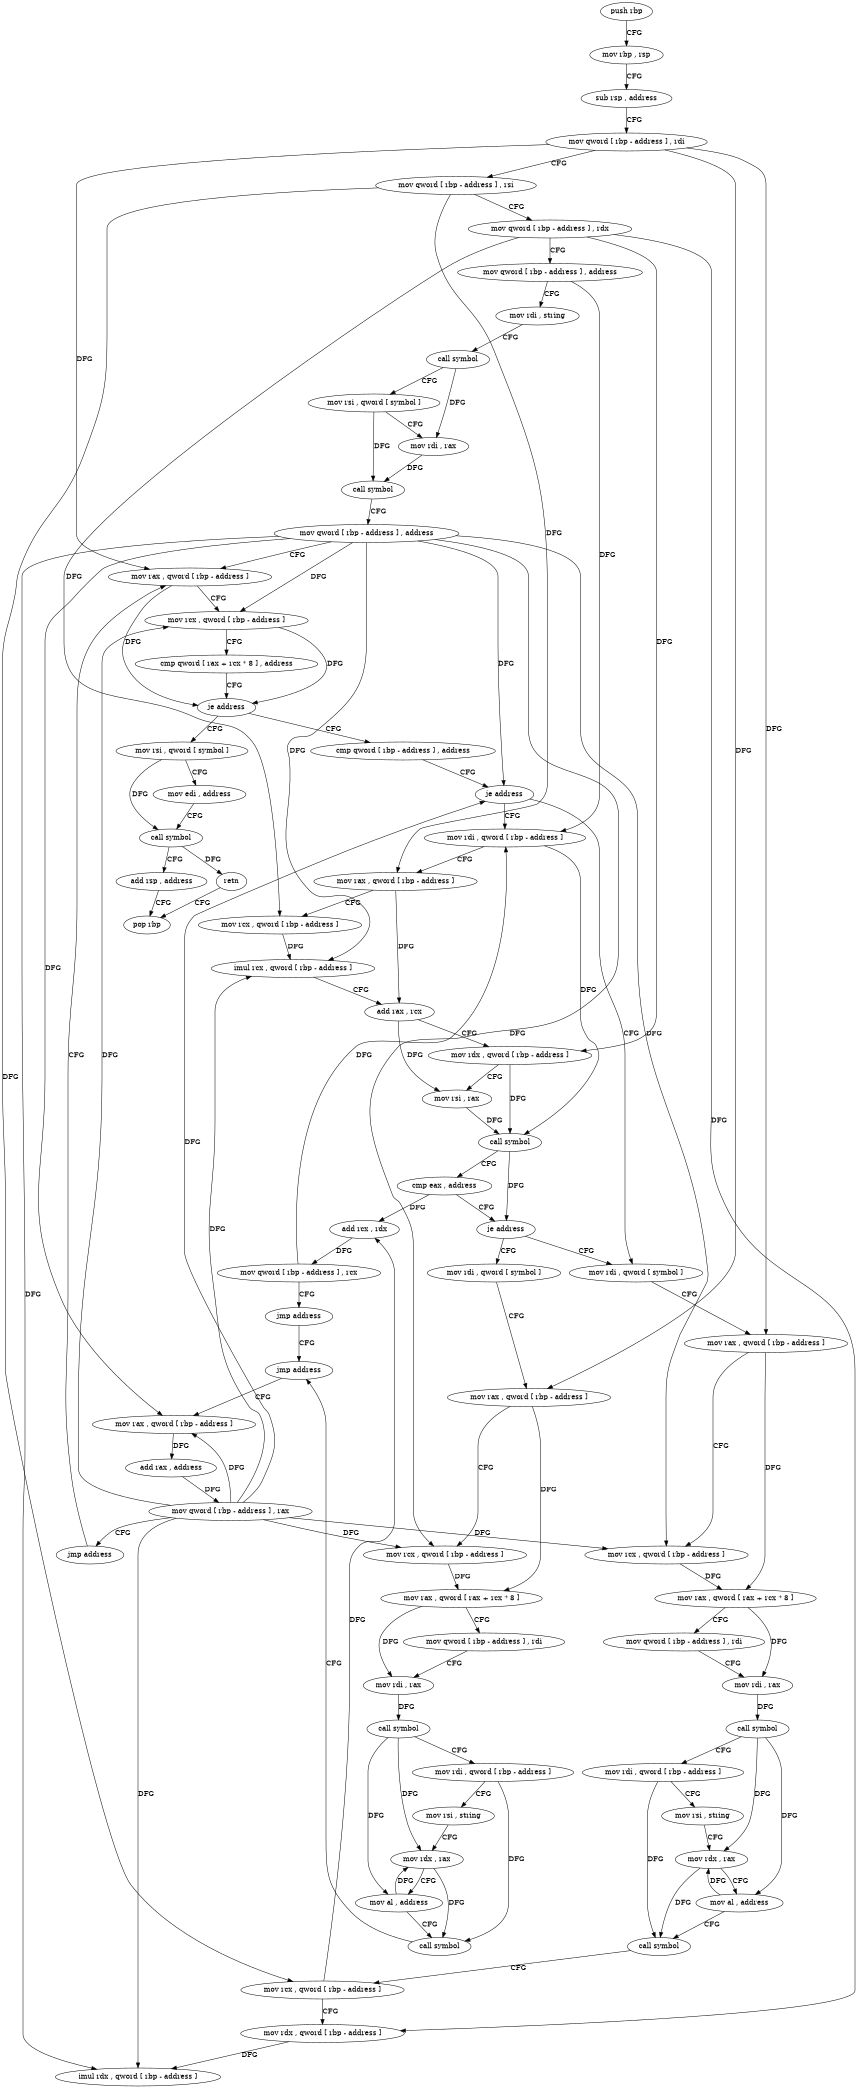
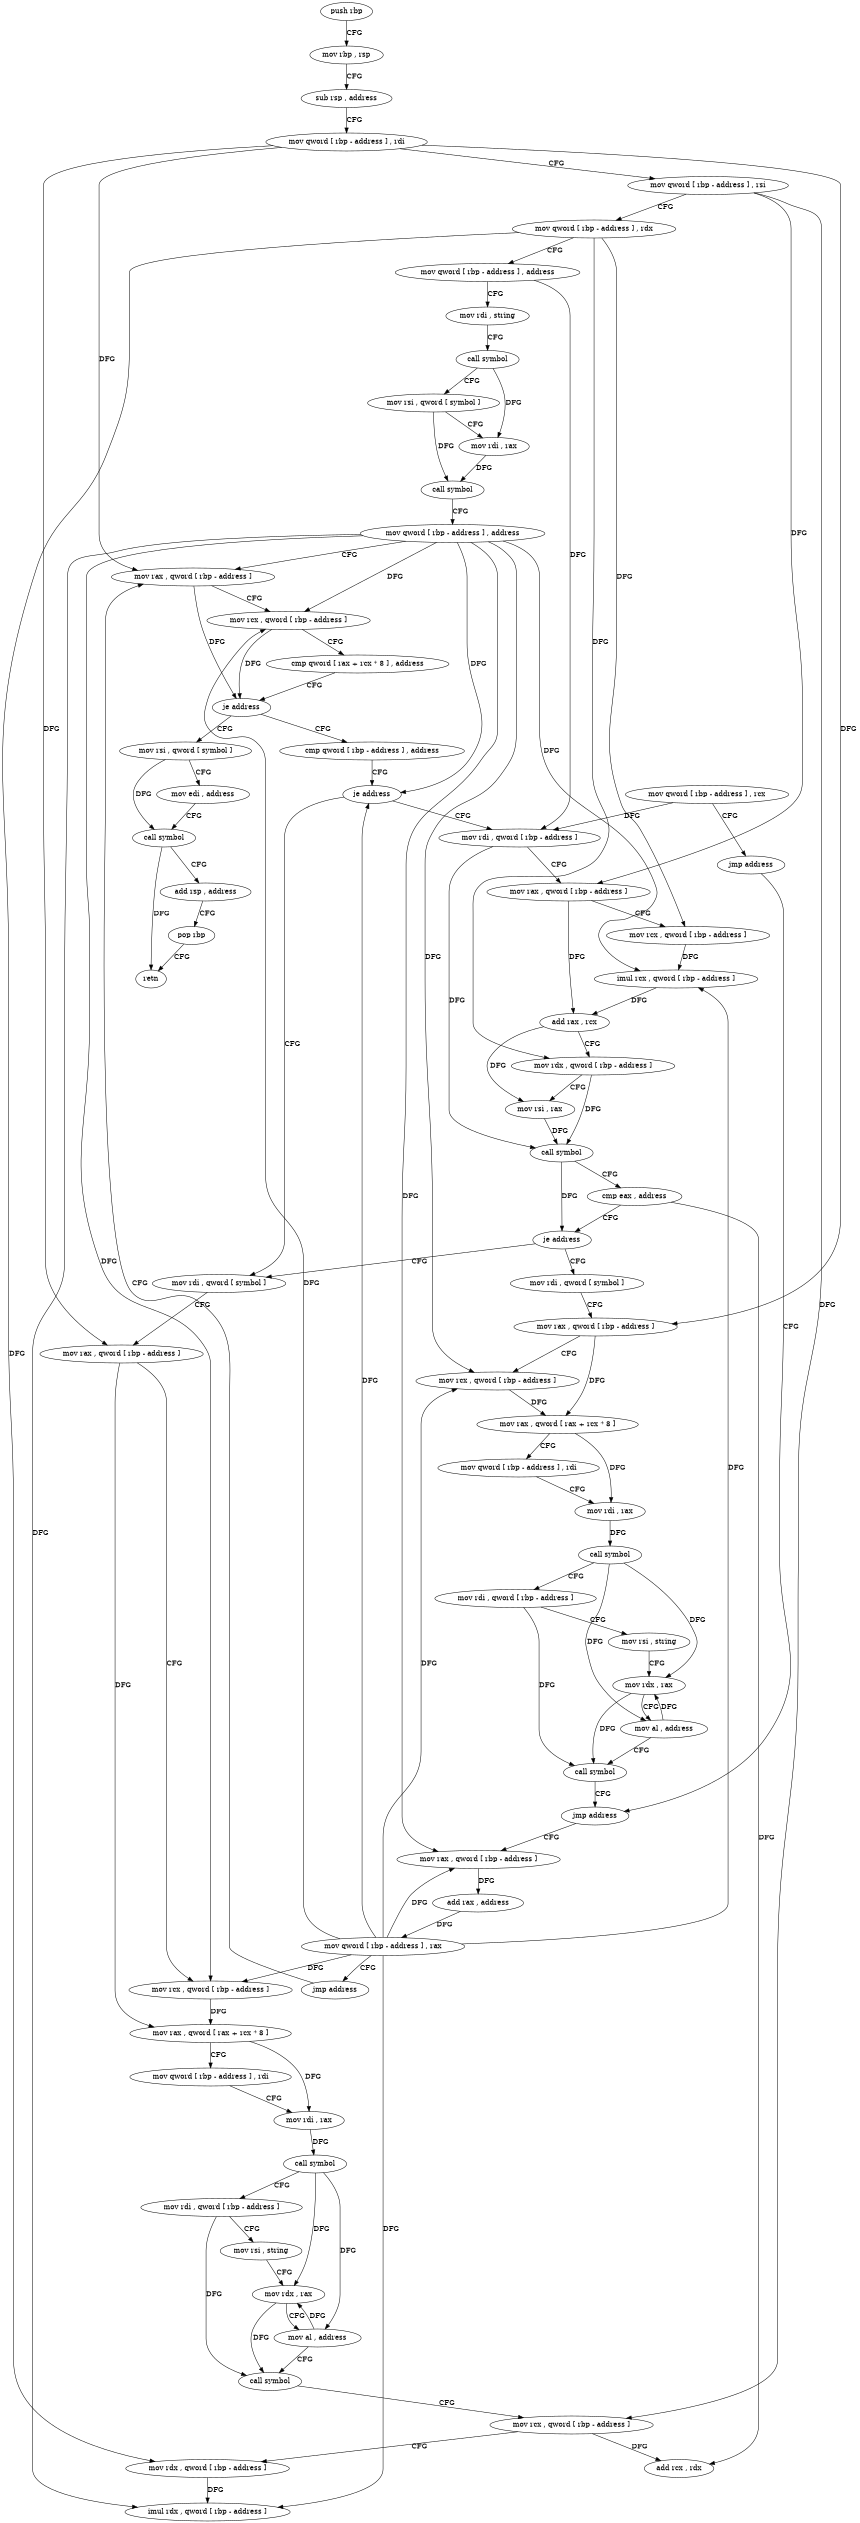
(193, 901) -> (173, 956)
(361, 990) -> (639, 1001)
(334, 1250) -> none
